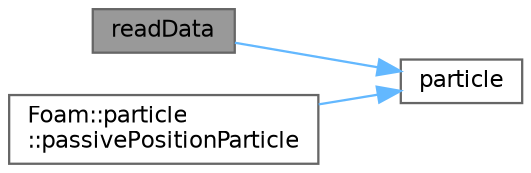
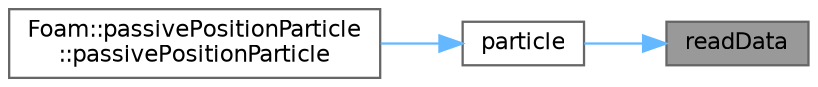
(306, 55) -> (614, 44)
(164, 129) -> (195, 44)
